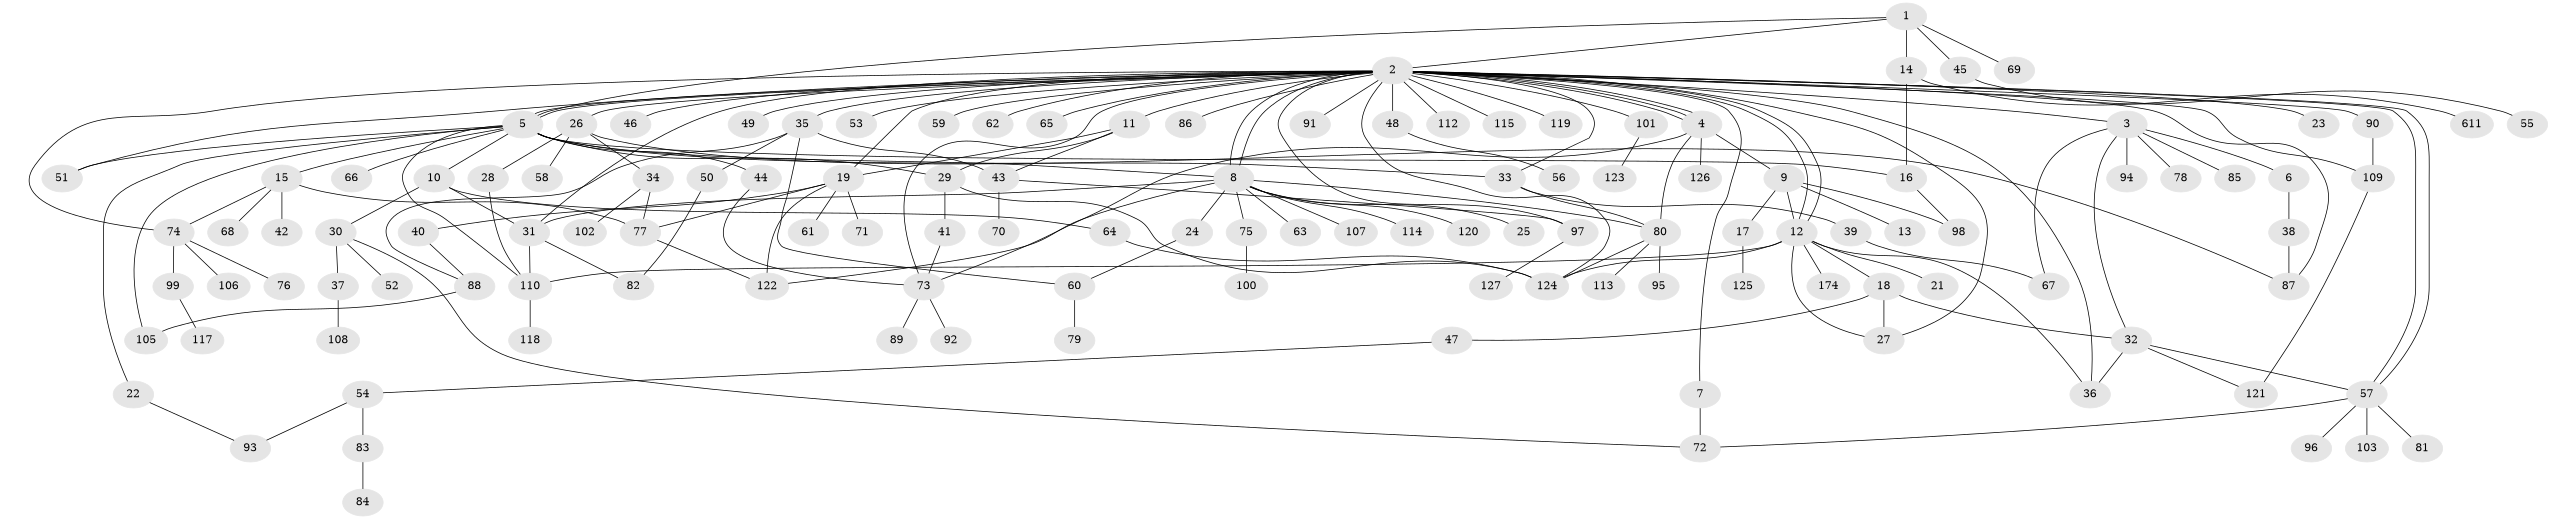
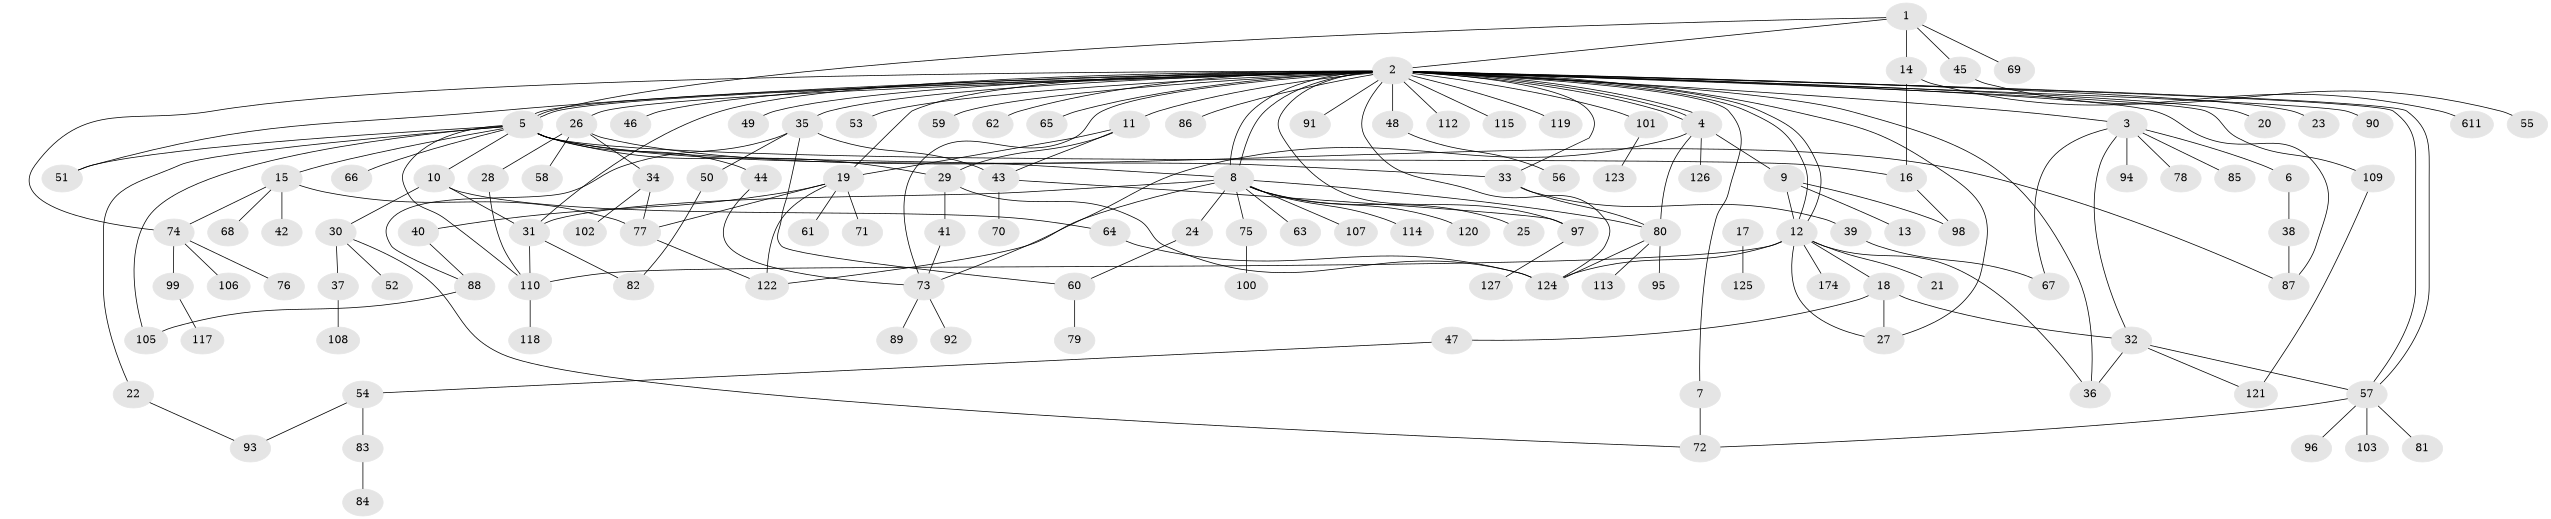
none -> (2265, 124)
(2373, 152) -> none
(1766, 203) -> none
